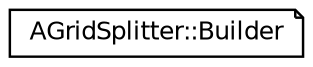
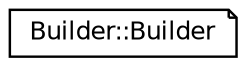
(156, 33) -> (123, 33)
